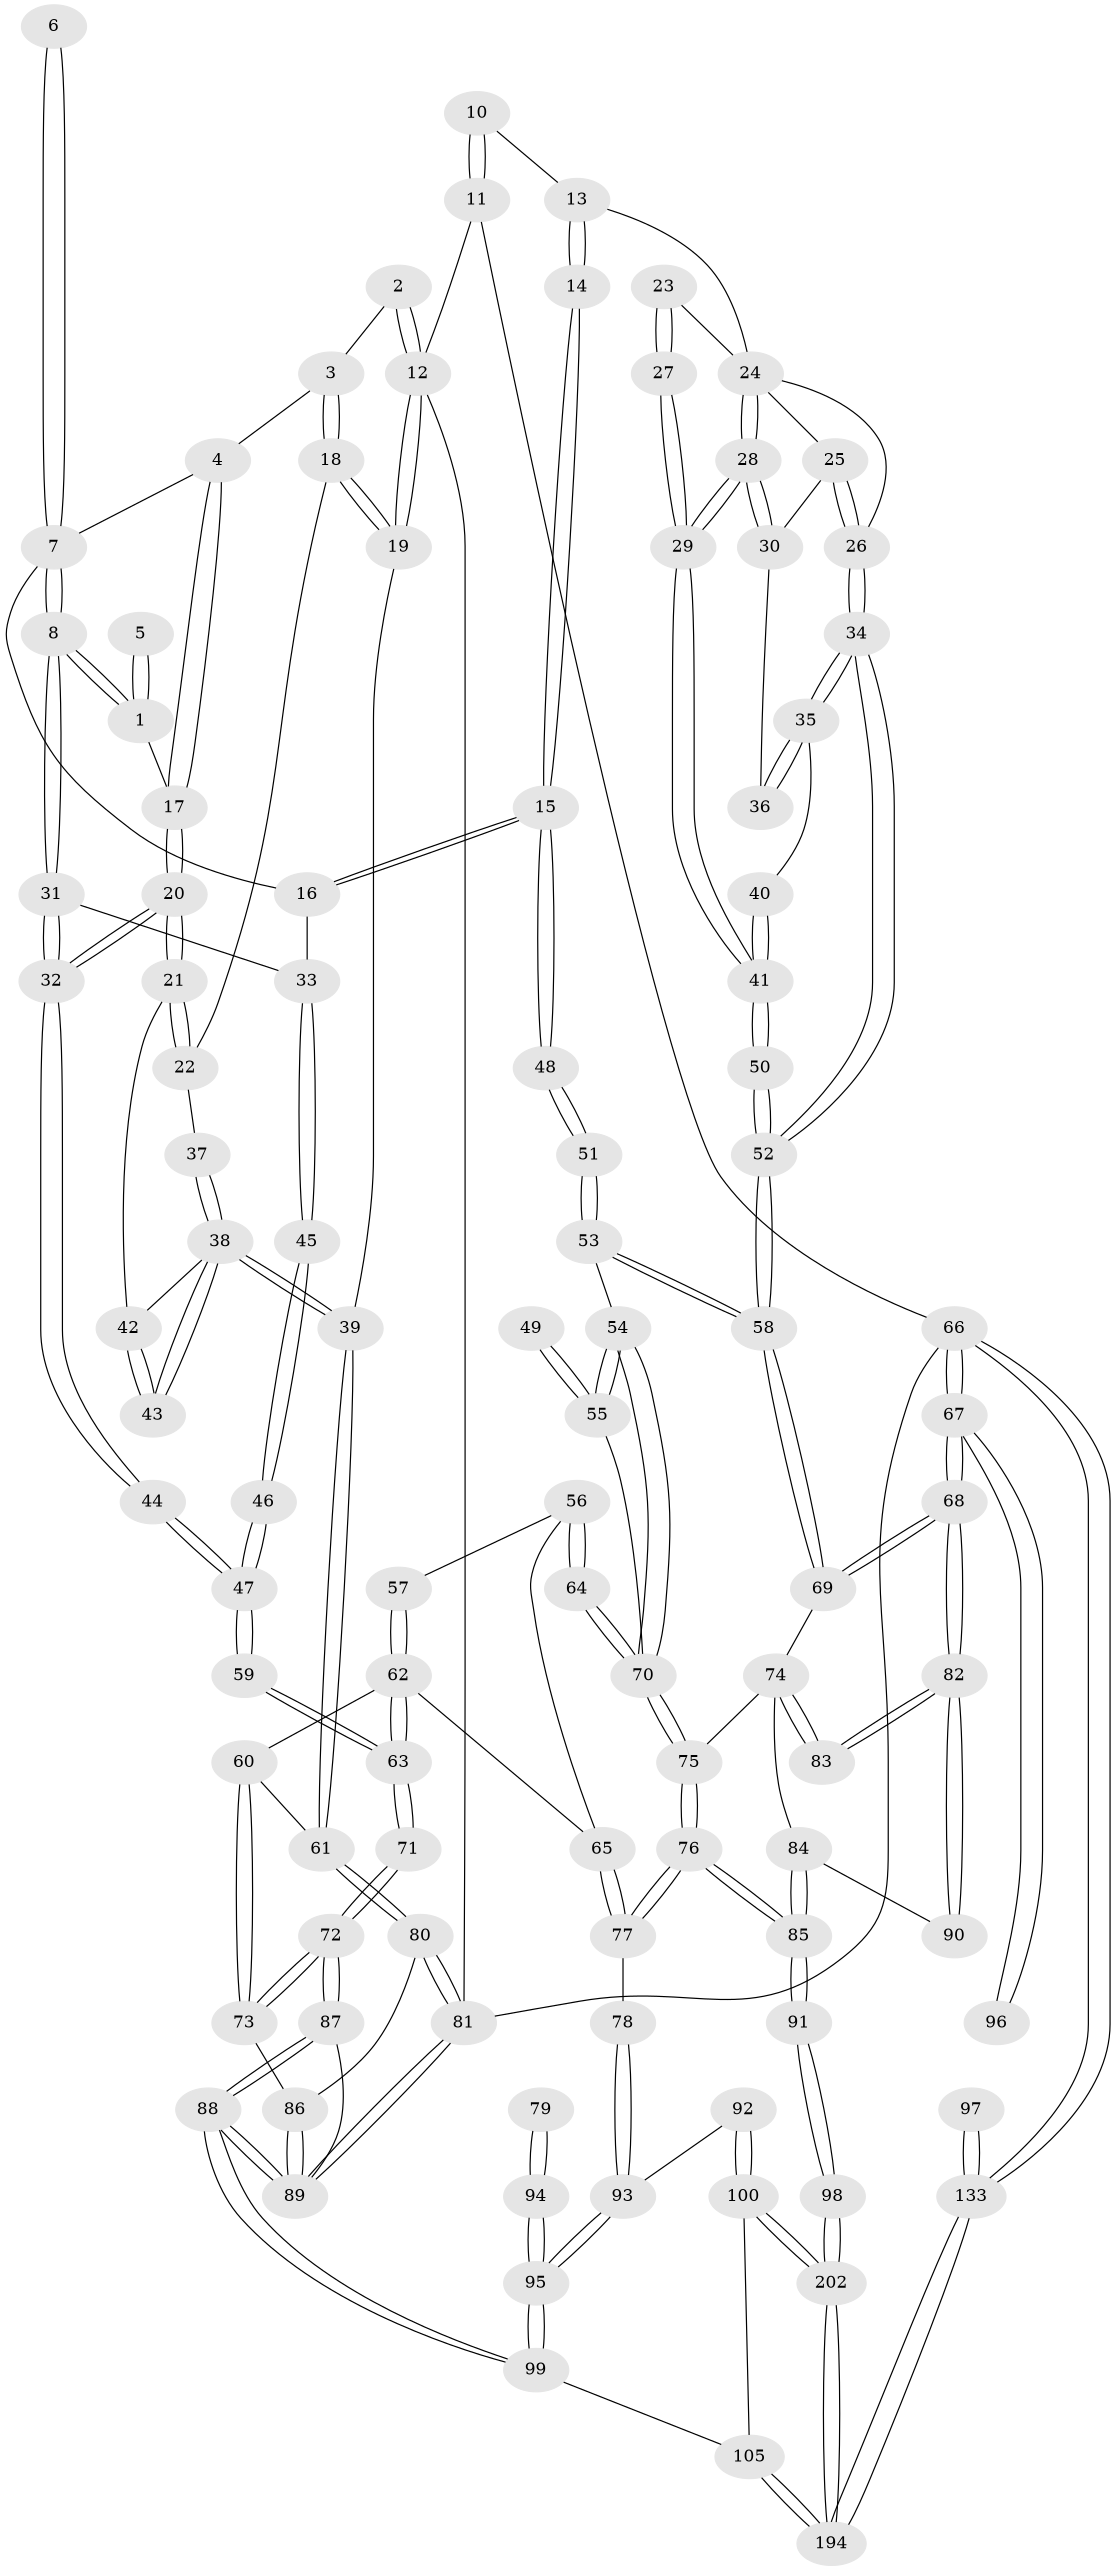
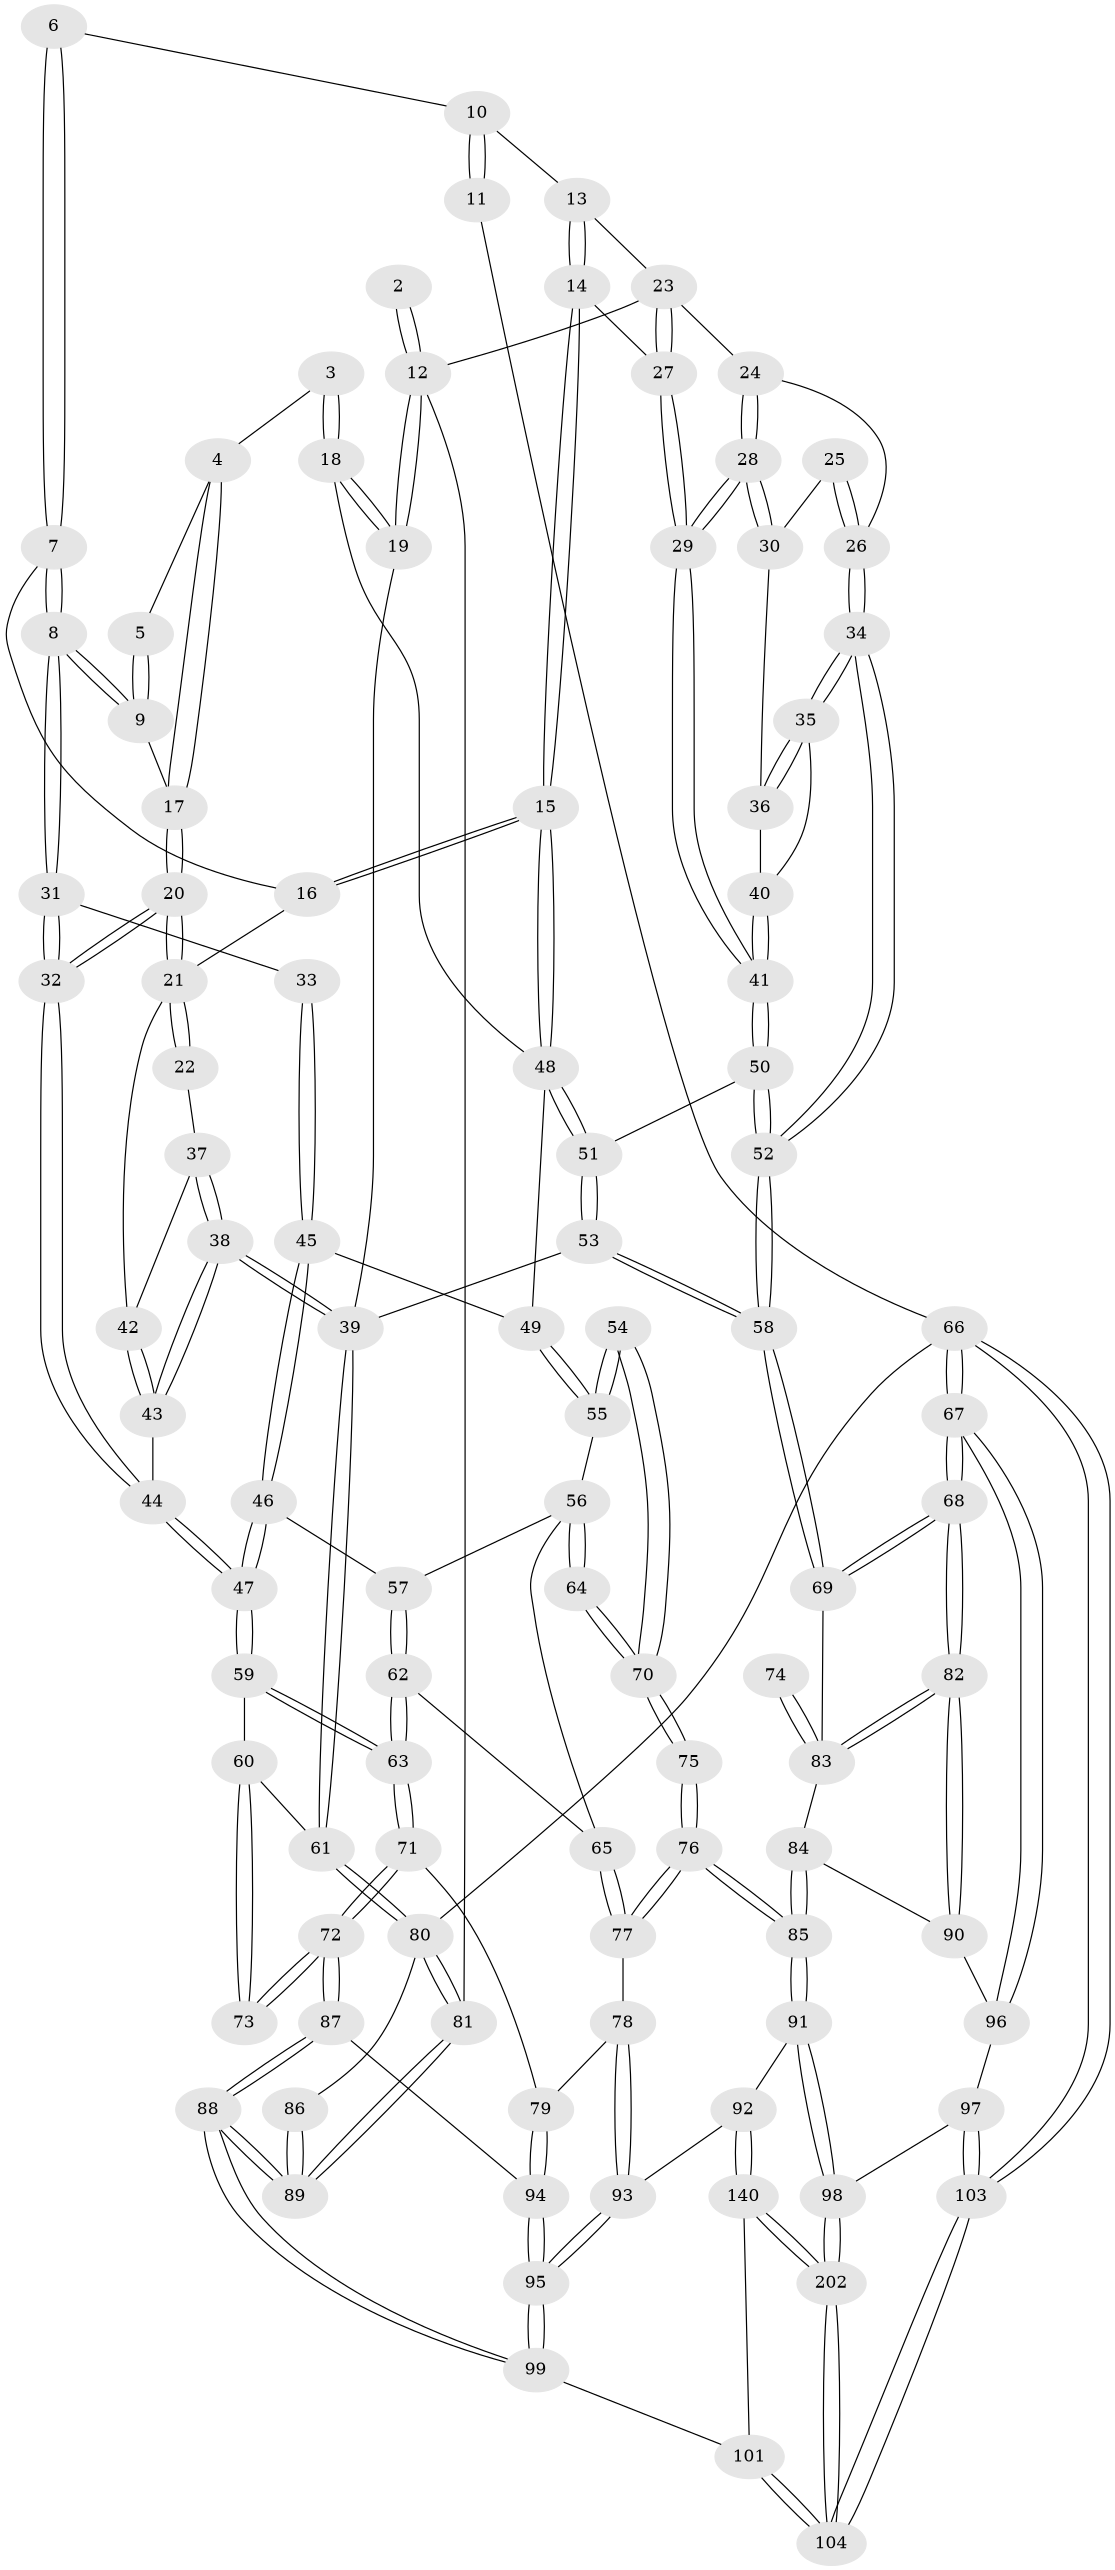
none -> (266, 70)
(700, 259) -> (620, 243)
(449, 287) -> (544, 336)
(365, 330) -> none
none -> (620, 330)
(793, 417) -> none
(136, 504) -> (179, 547)
(141, 721) -> (141, 721)
(276, 769) -> (419, 777)
none -> (760, 851)
(307, 938) -> (241, 938)
none -> (675, 1111)
none -> (539, 1198)
(175, 1285) -> (163, 1242)
none -> (419, 1285)
(604, 1285) -> (474, 1284)
none -> (153, 1459)
(632, 1544) -> (587, 1459)
none -> (338, 1550)
(800, 1632) -> (823, 1676)
(733, 1719) -> none
(308, 1726) -> (244, 1719)
(776, 1764) -> (810, 1806)
(888, 1834) -> (718, 1656)
none -> (495, 1971)
none -> (976, 1979)
(263, 2056) -> none
none -> (582, 2066)
none -> (771, 2066)
none -> (984, 2066)
(342, 2115) -> (434, 2110)
none -> (902, 2153)
(744, 2197) -> (744, 2197)
(971, 2197) -> (971, 2197)
(750, 2457) -> (750, 2457)
(832, 2544) -> (832, 2544)
